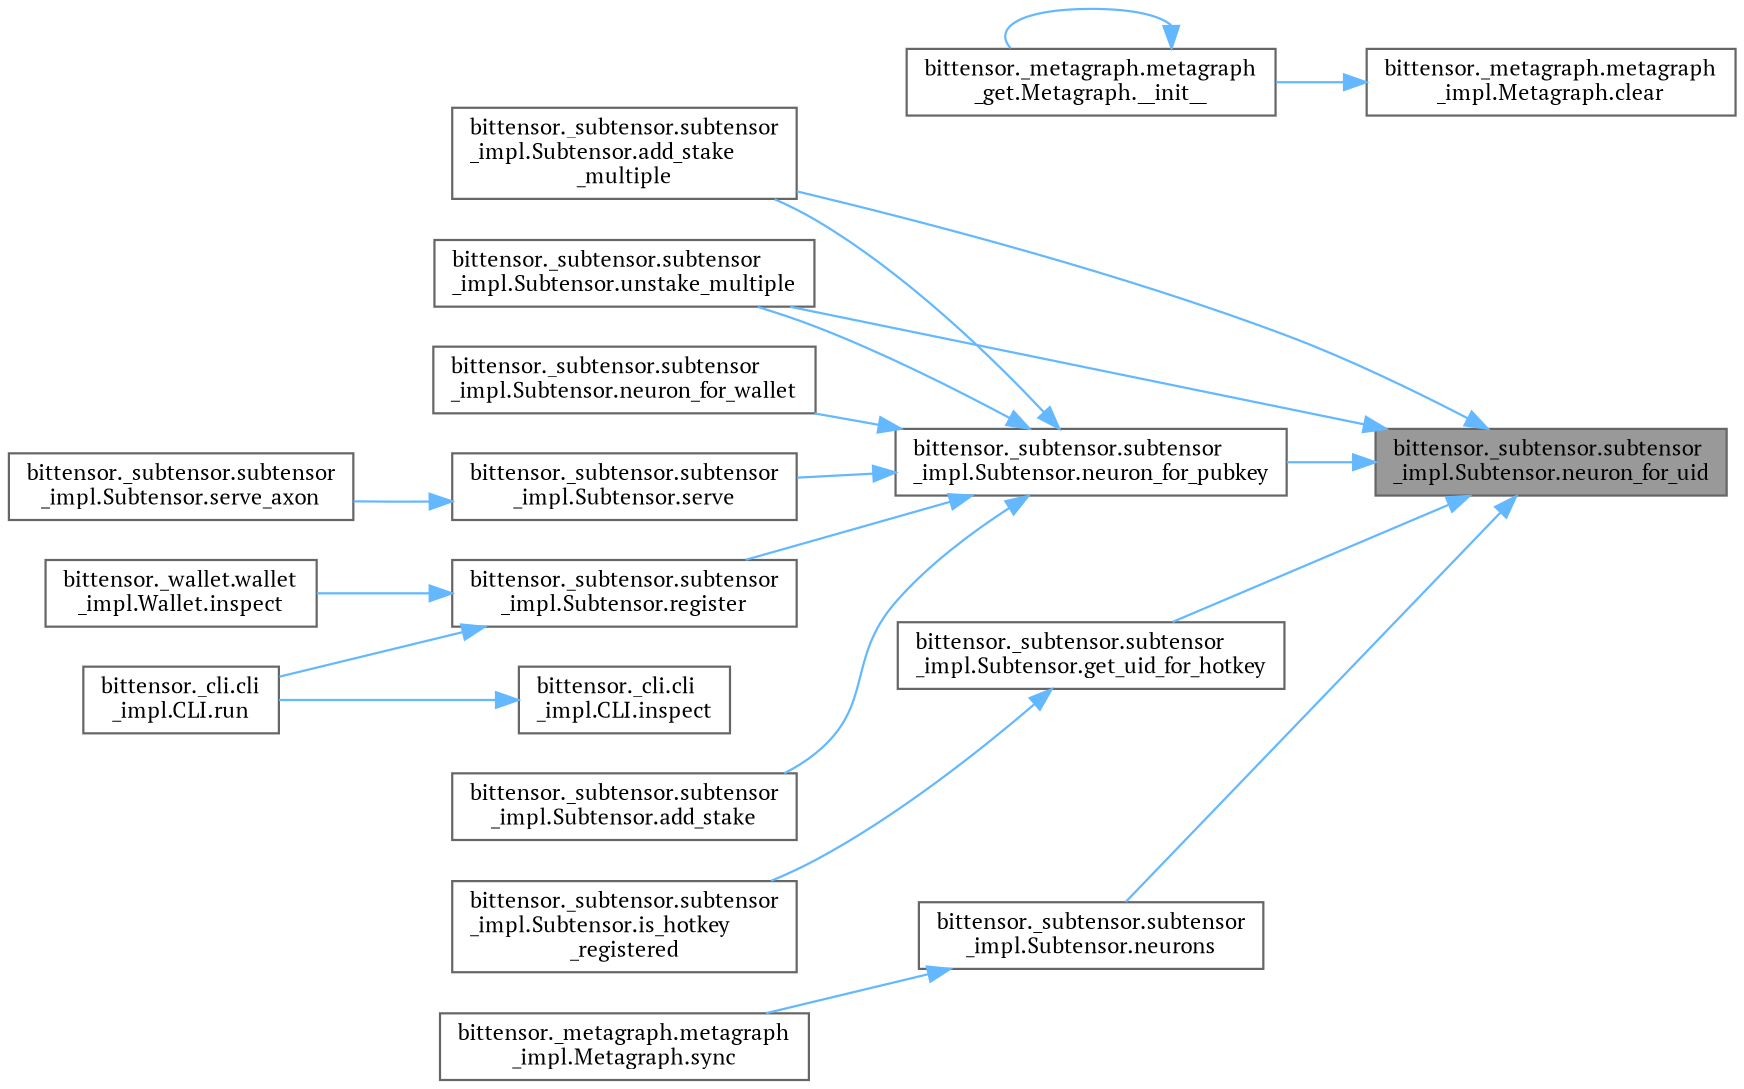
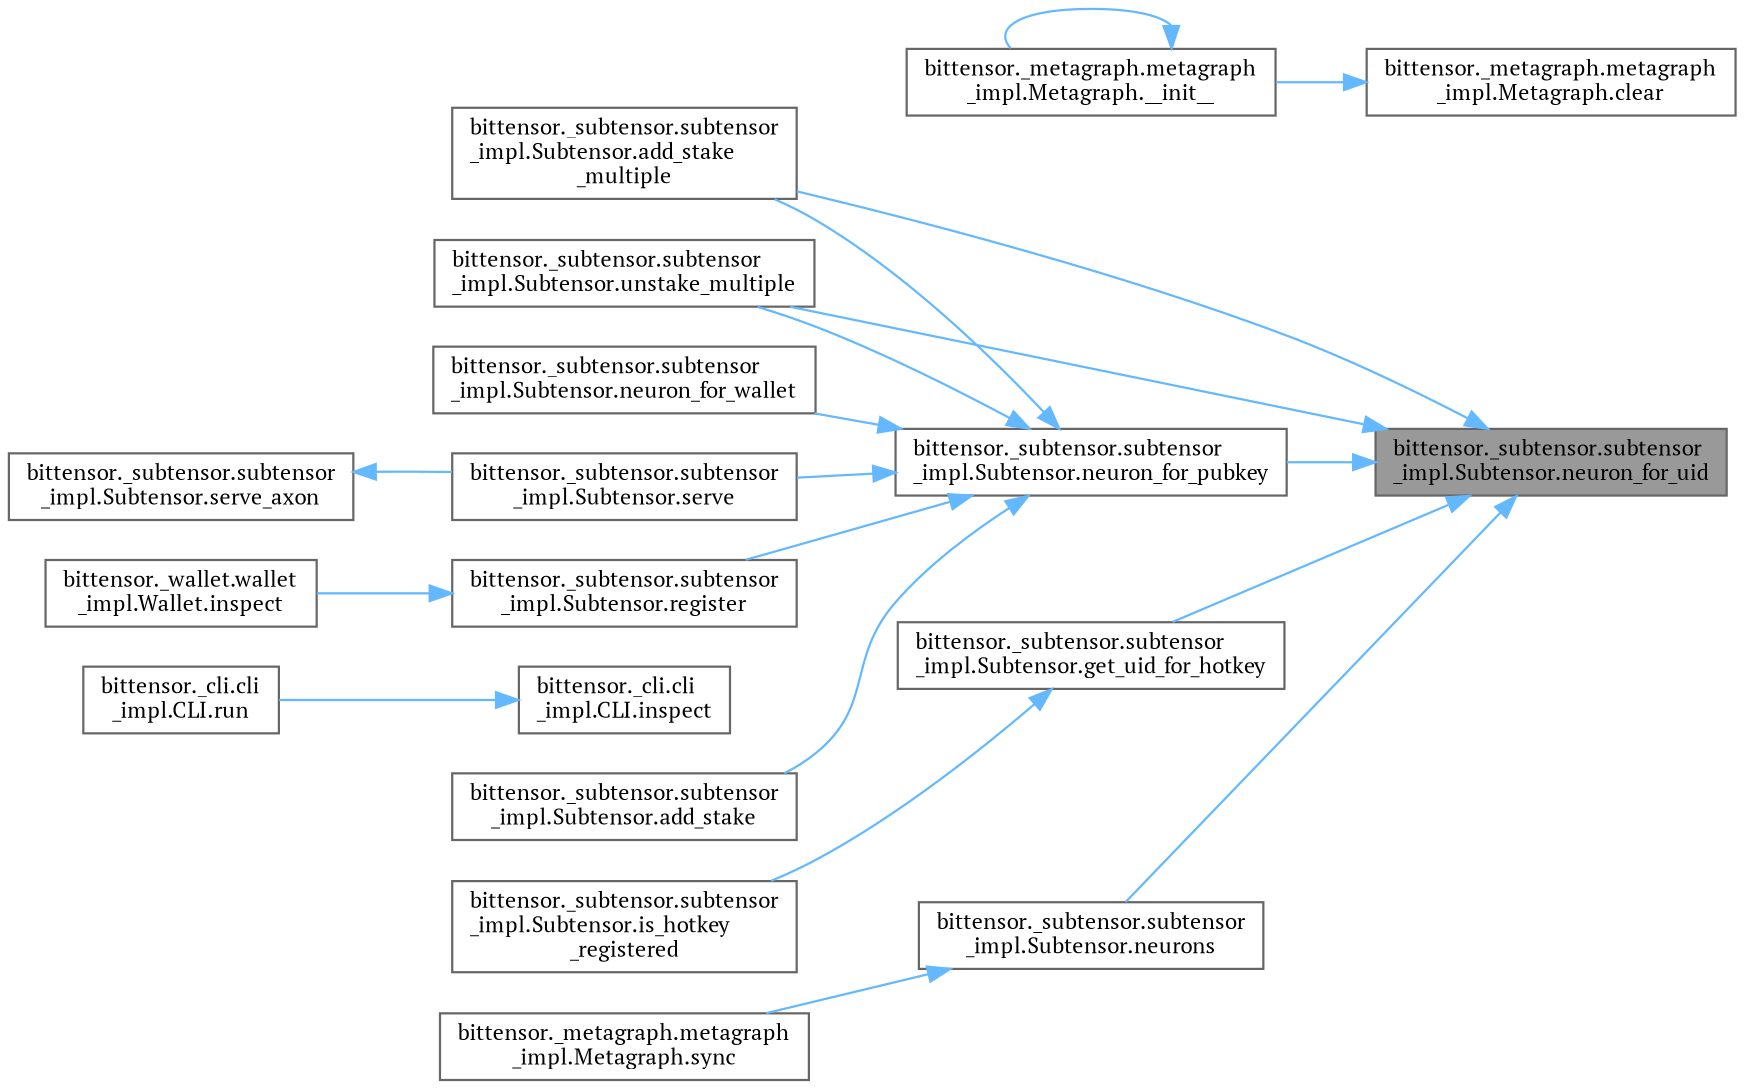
(1091, 82) -> (1091, 82)
(391, 502) -> (414, 472)
(371, 654) -> none
